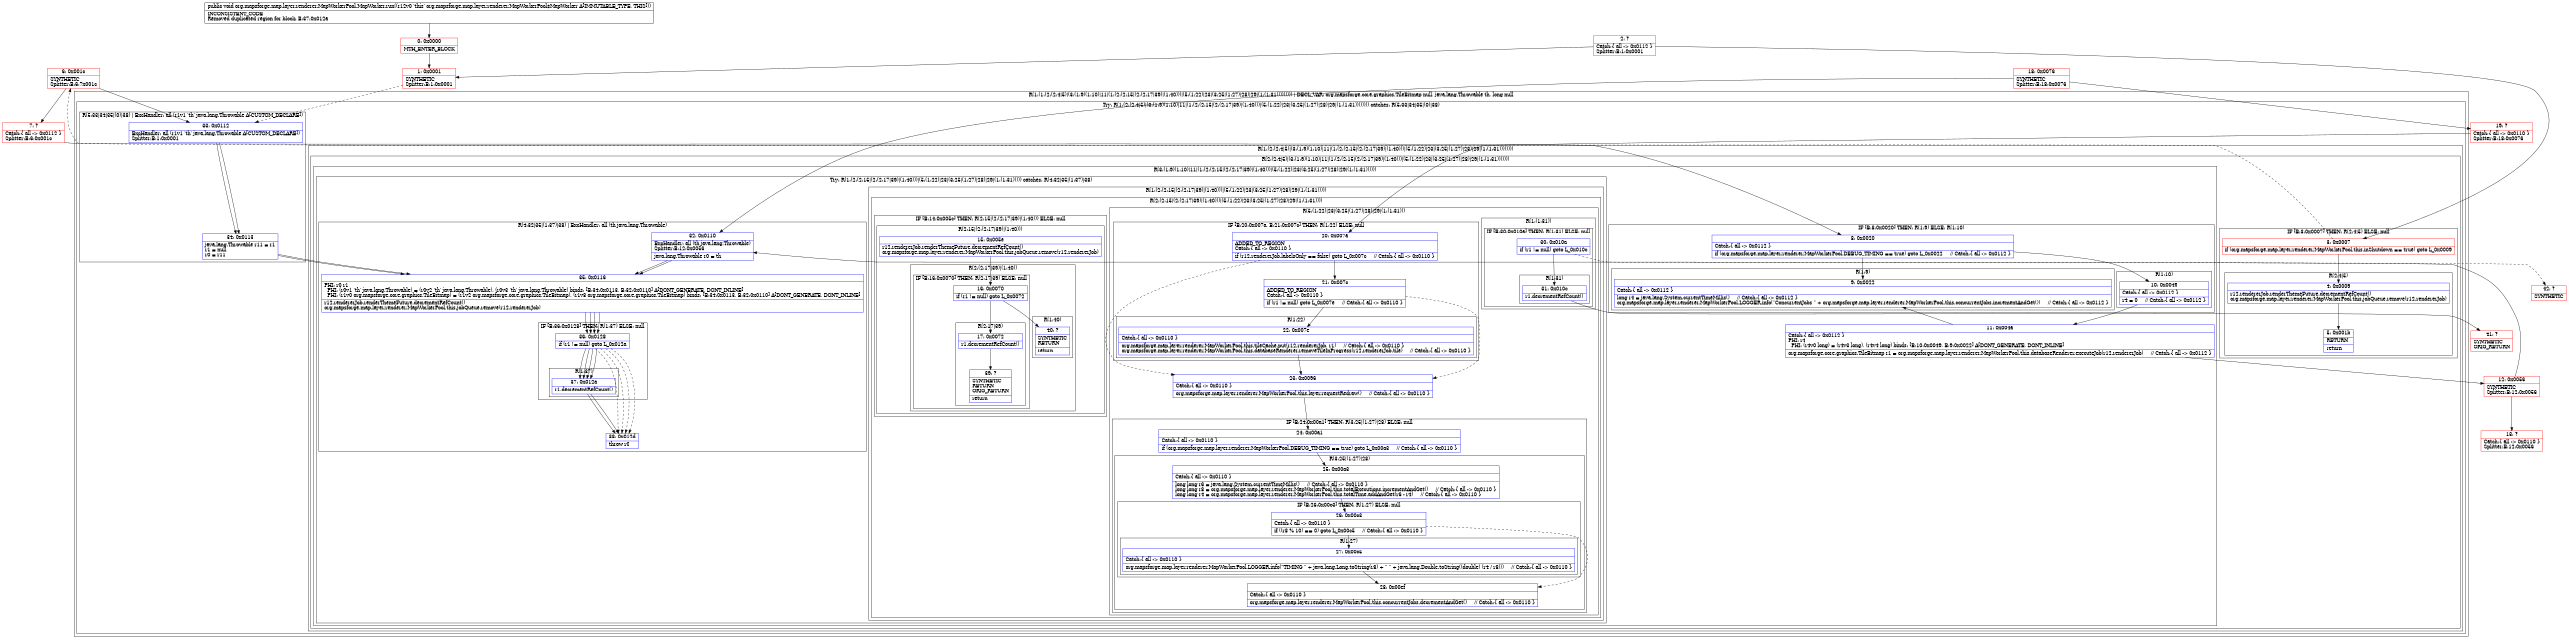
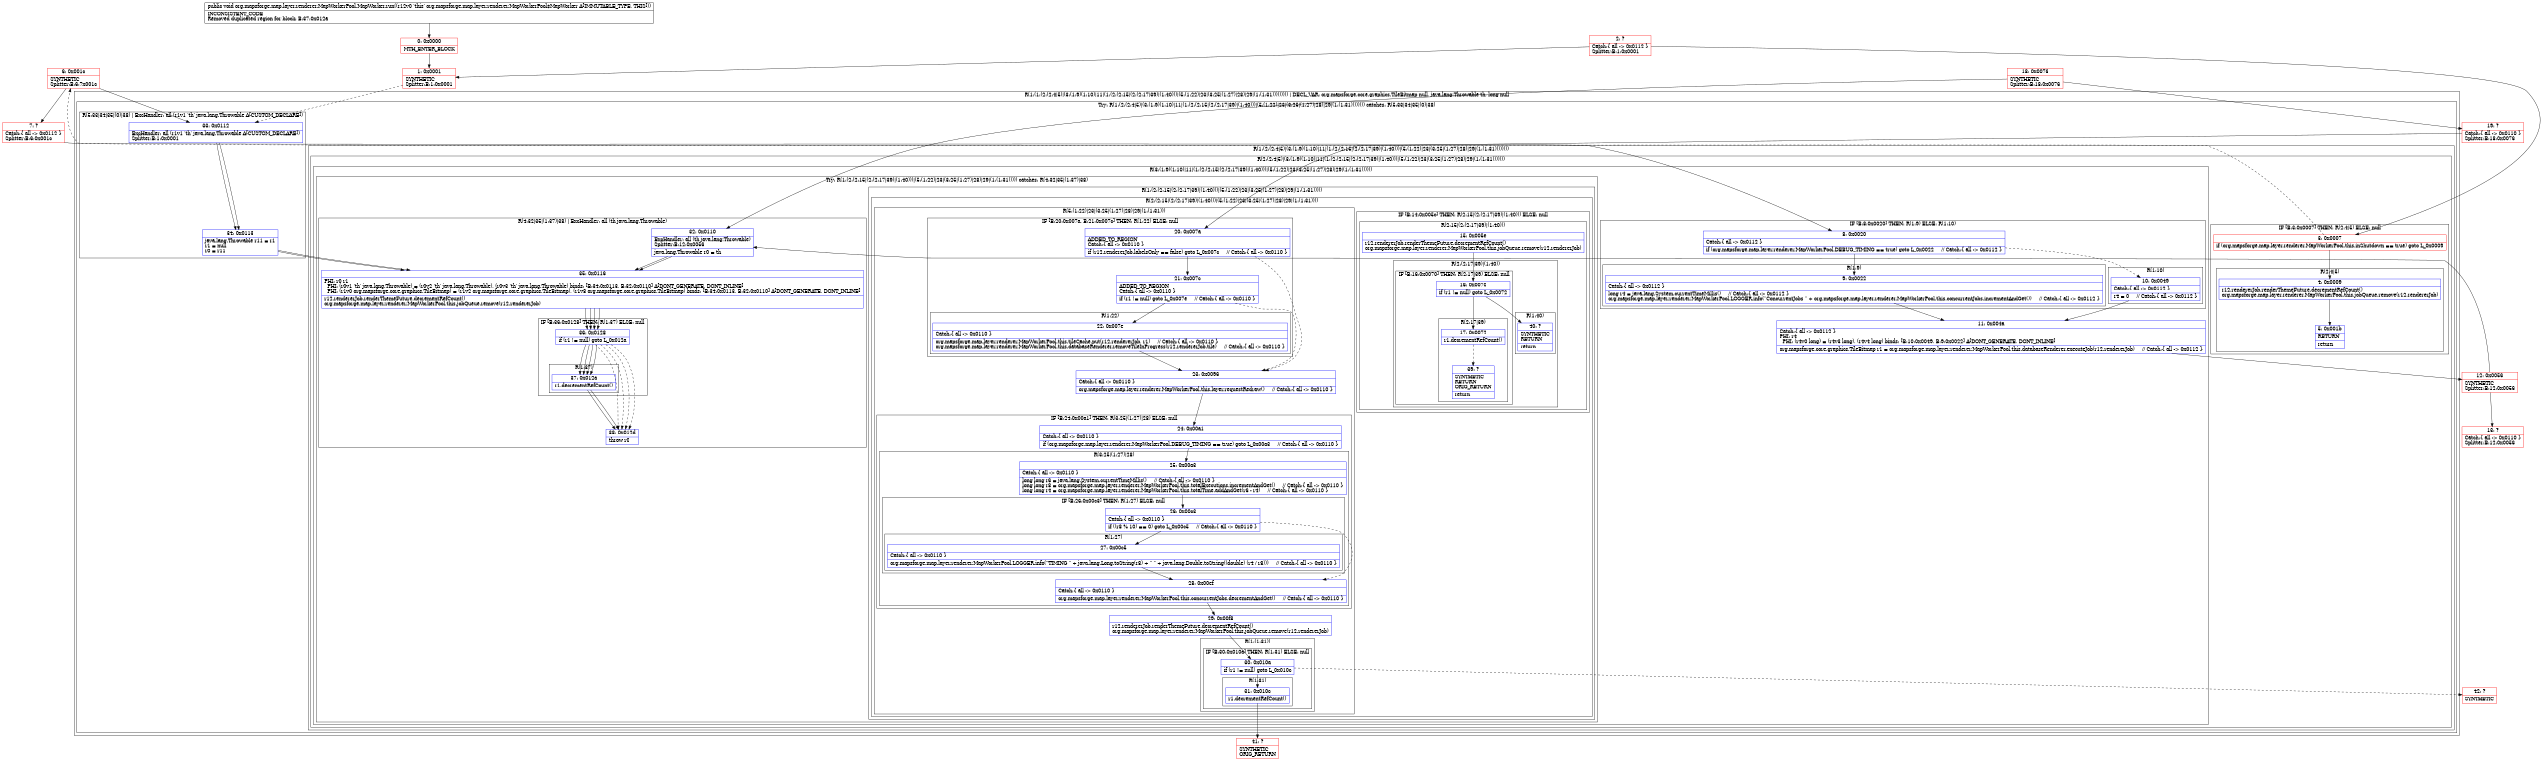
(2082, 258) -> (2073, 254)
(1929, 316) -> (1917, 311)
(990, 358) -> (1473, 354)
none -> (1220, 625)
